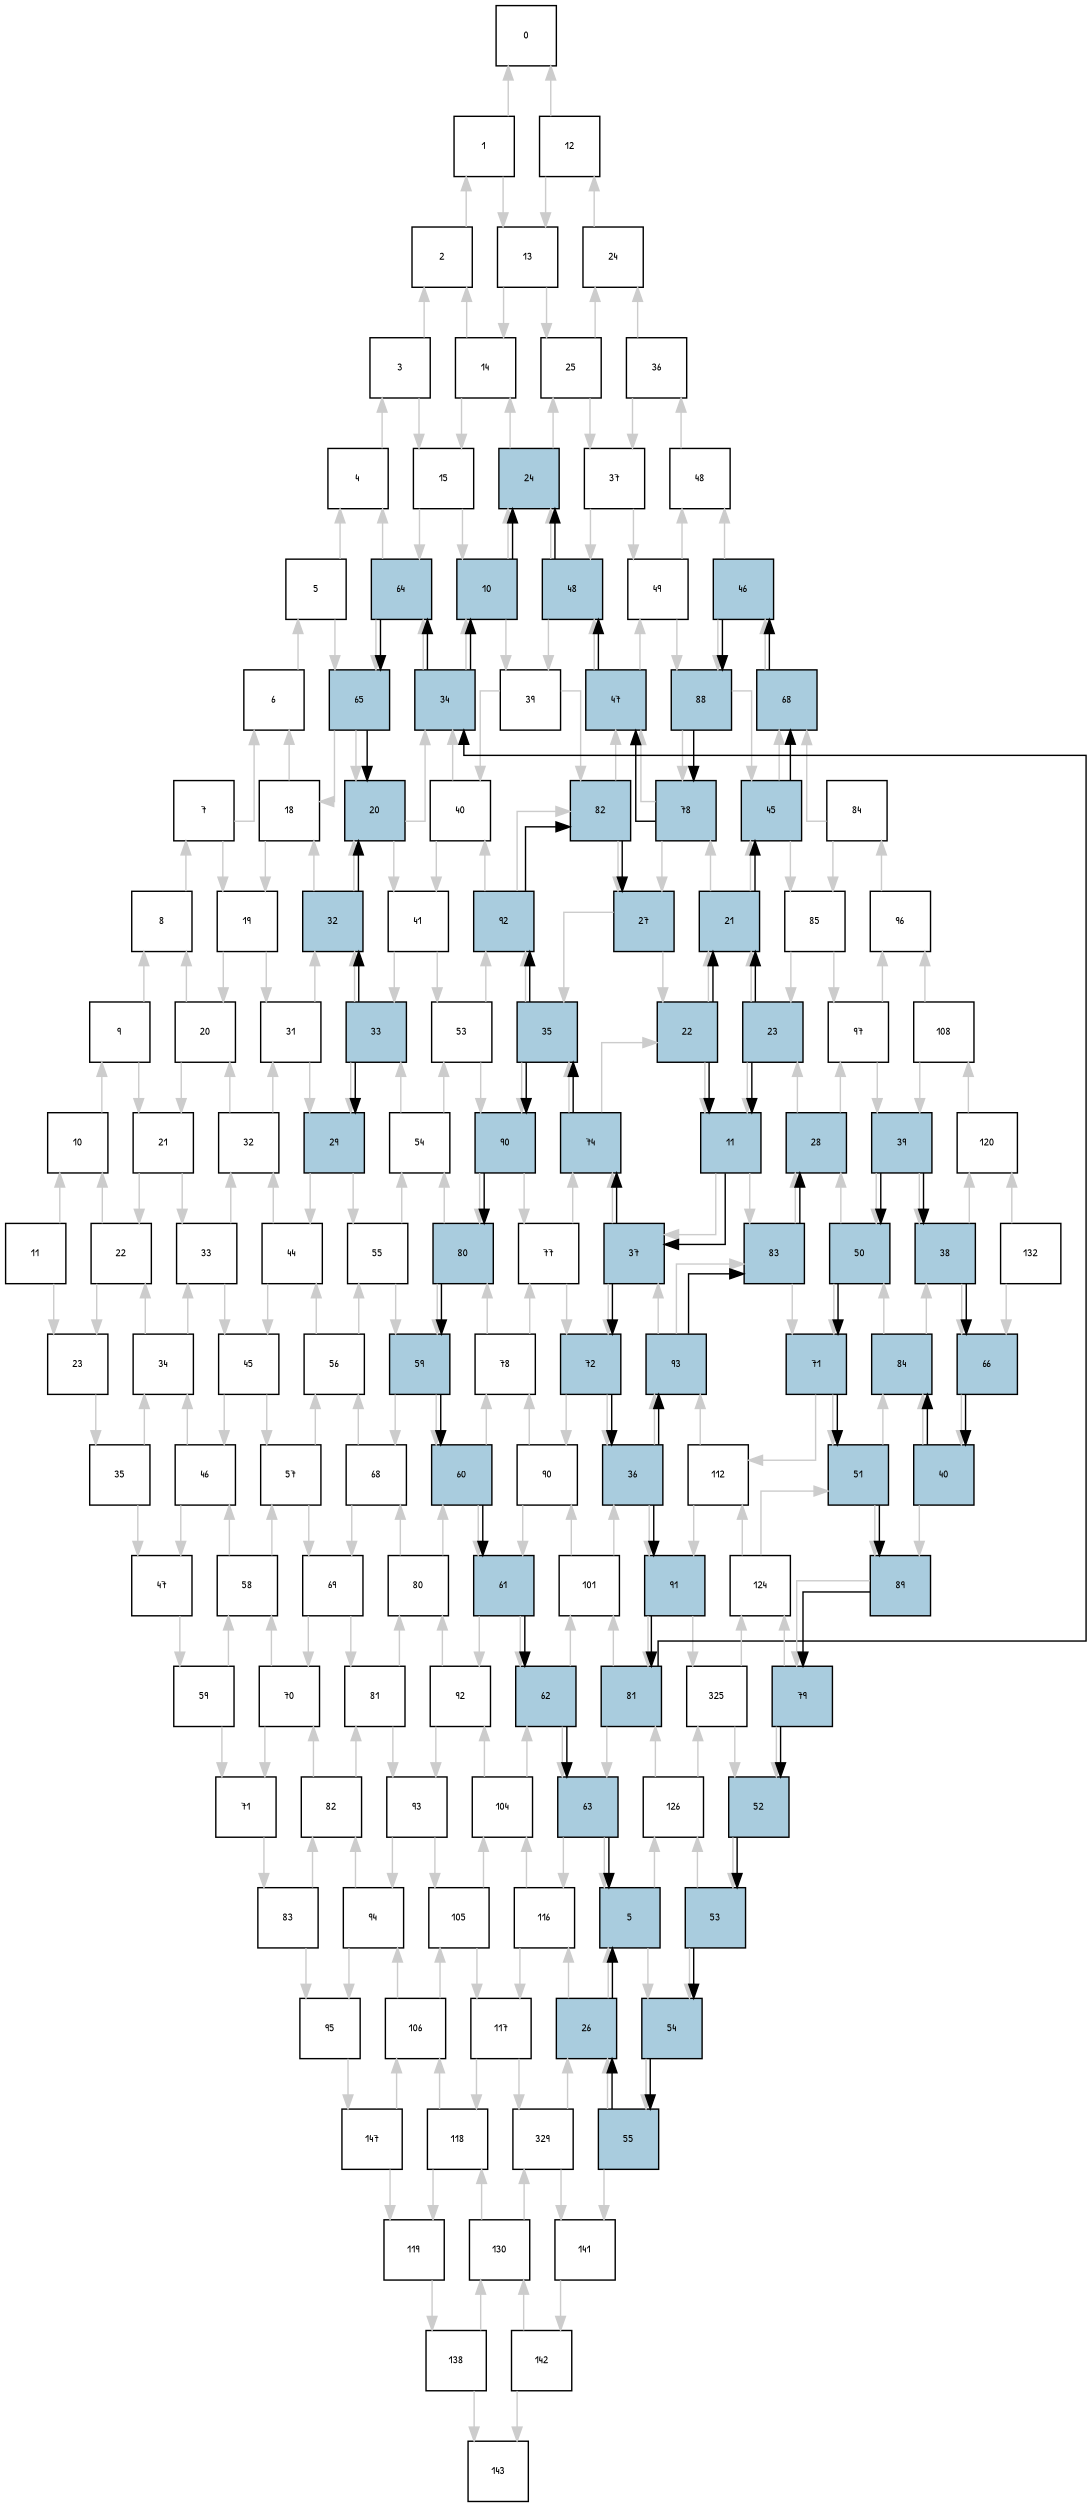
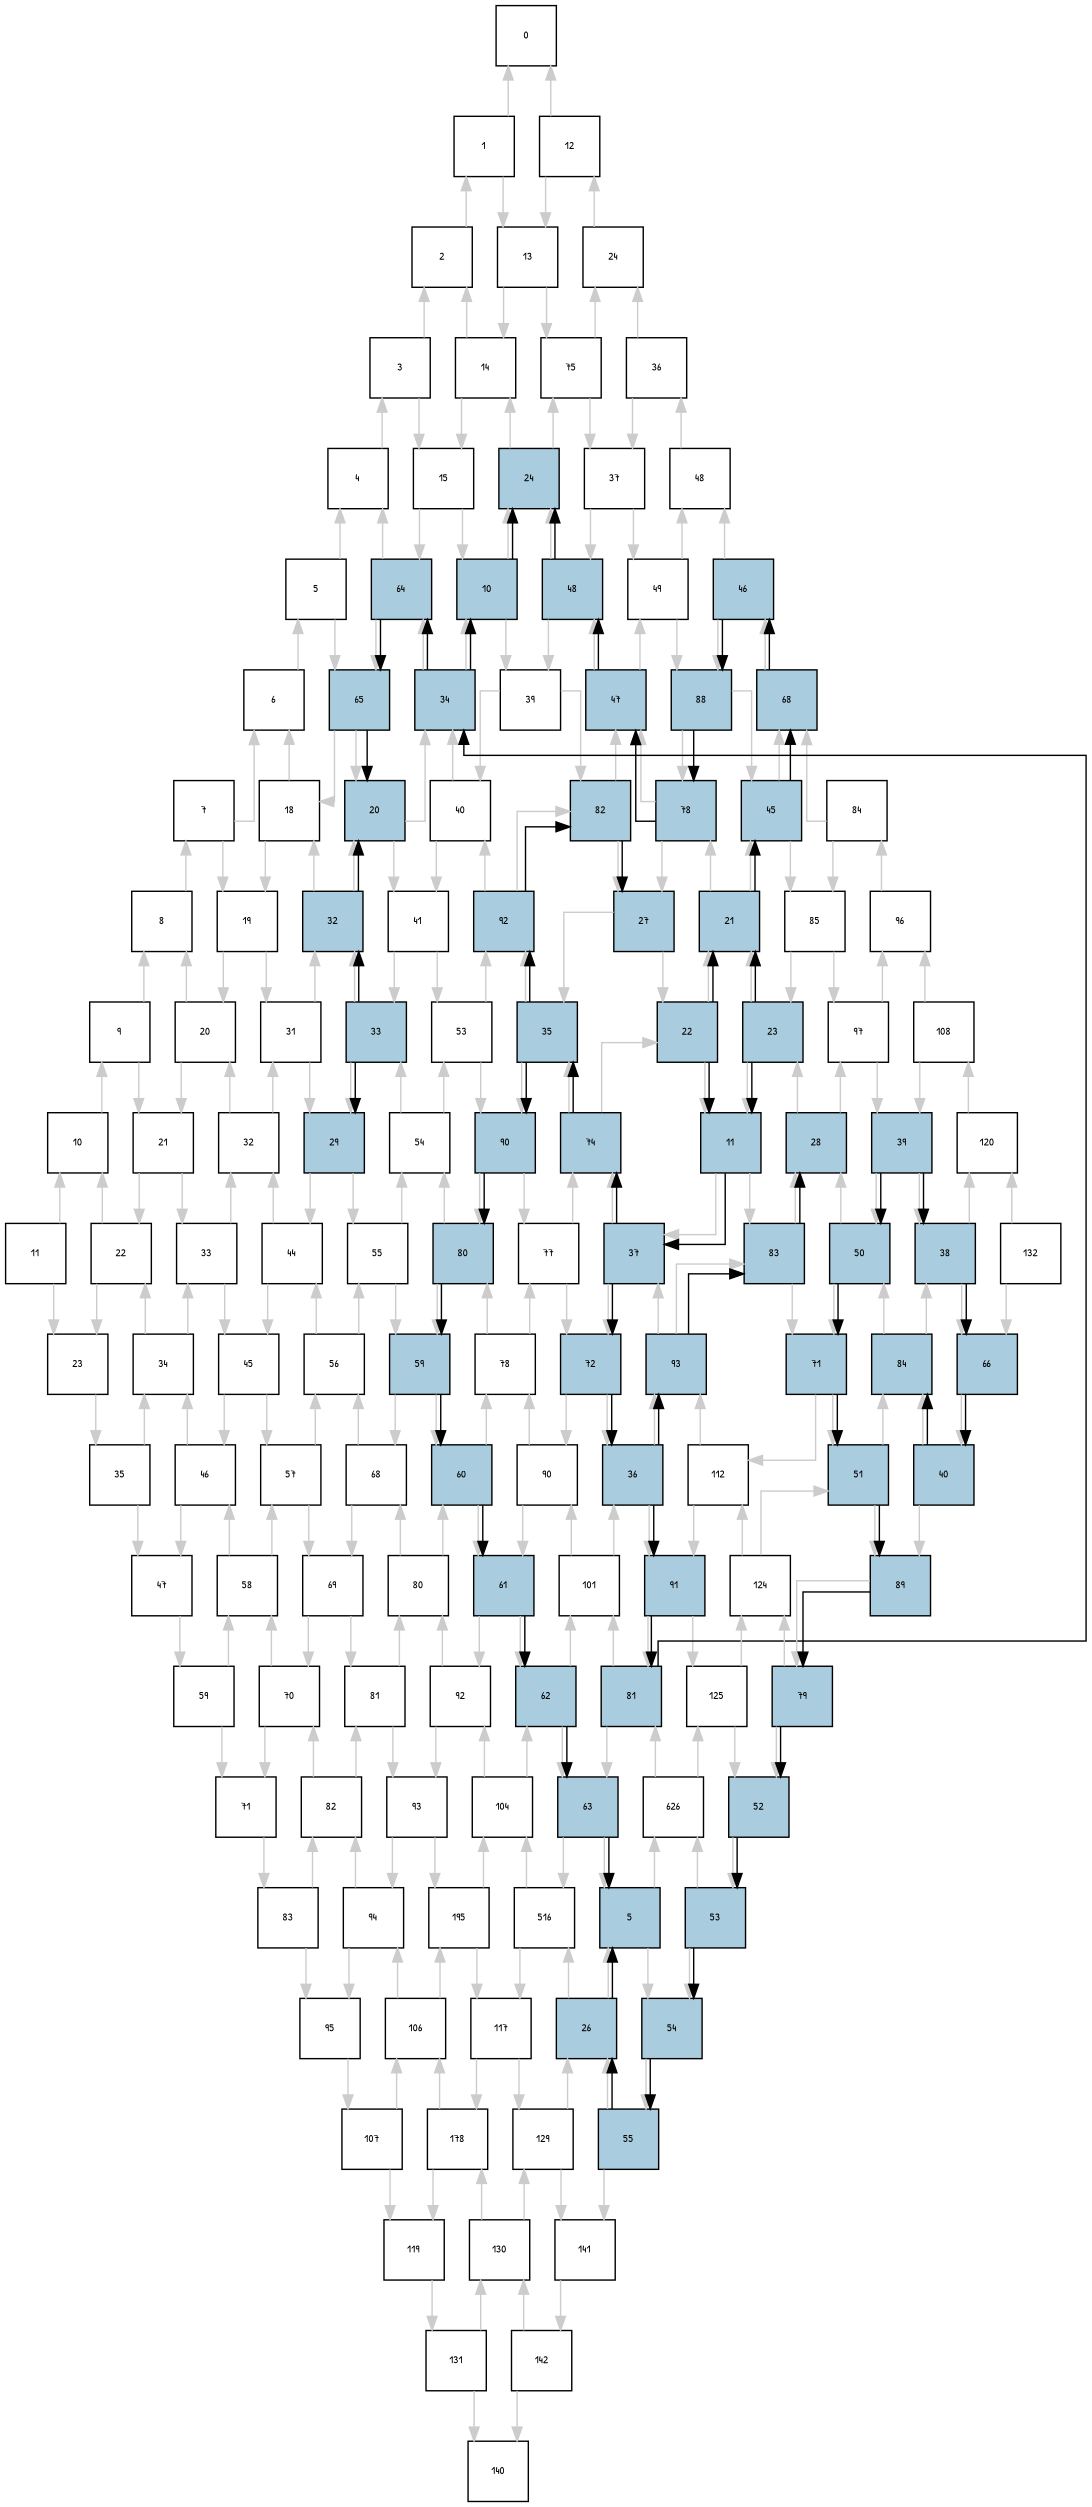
(571, 368) -> (571, 368)
(717, 1696) -> (717, 1696)
(673, 1807) -> (673, 1807)
(459, 1918) -> (459, 1918)
(544, 1918) -> (544, 1918)
(372, 2139) -> (372, 2139)
(458, 2139) -> (458, 2139)
(543, 2139) -> (543, 2139)
(456, 2361) -> (456, 2361)
(498, 2471) -> (498, 2471)
